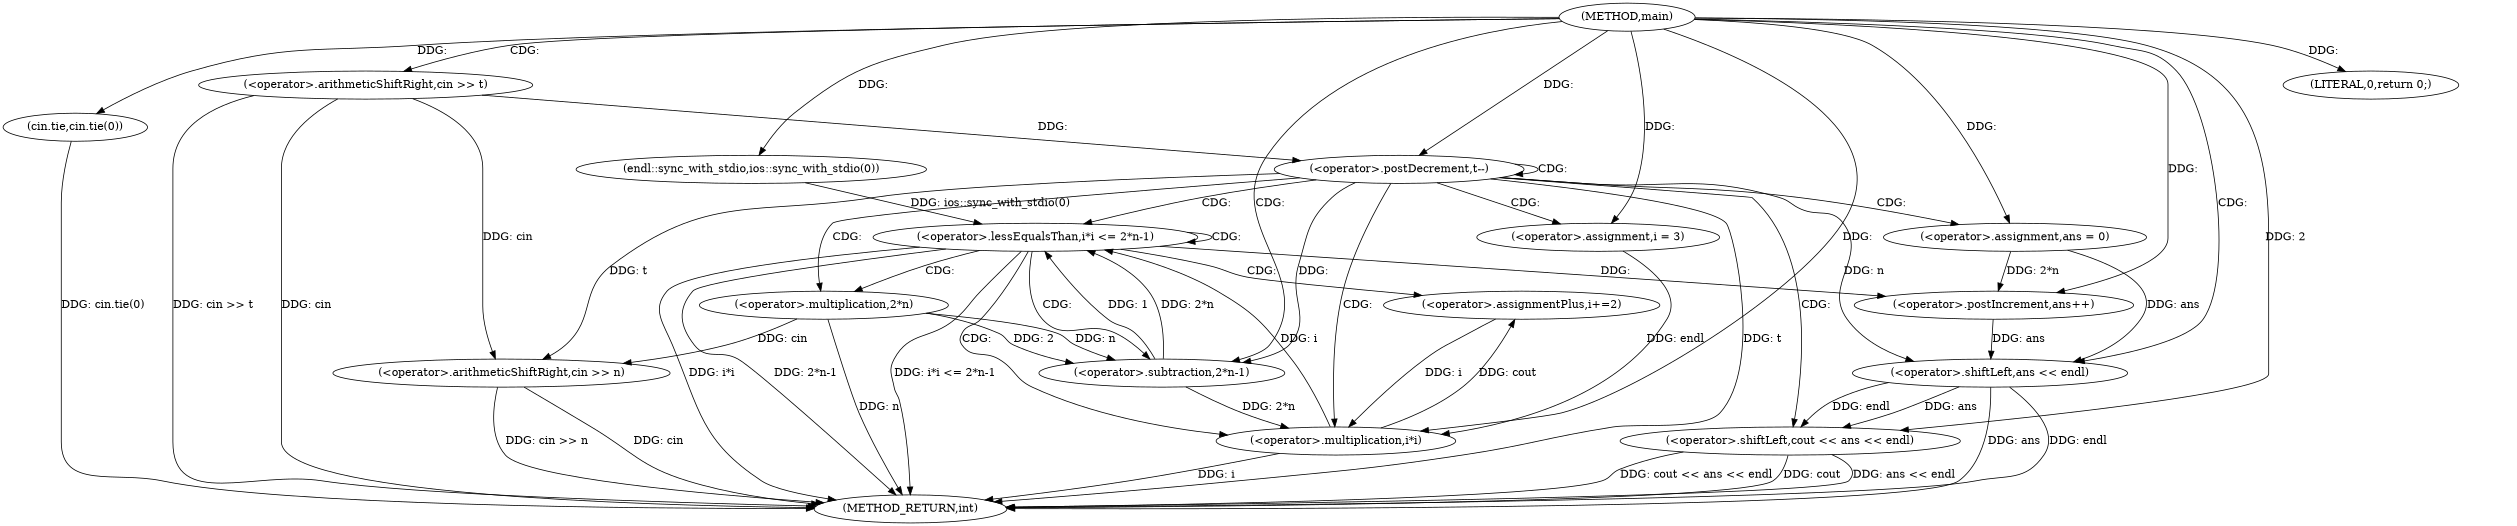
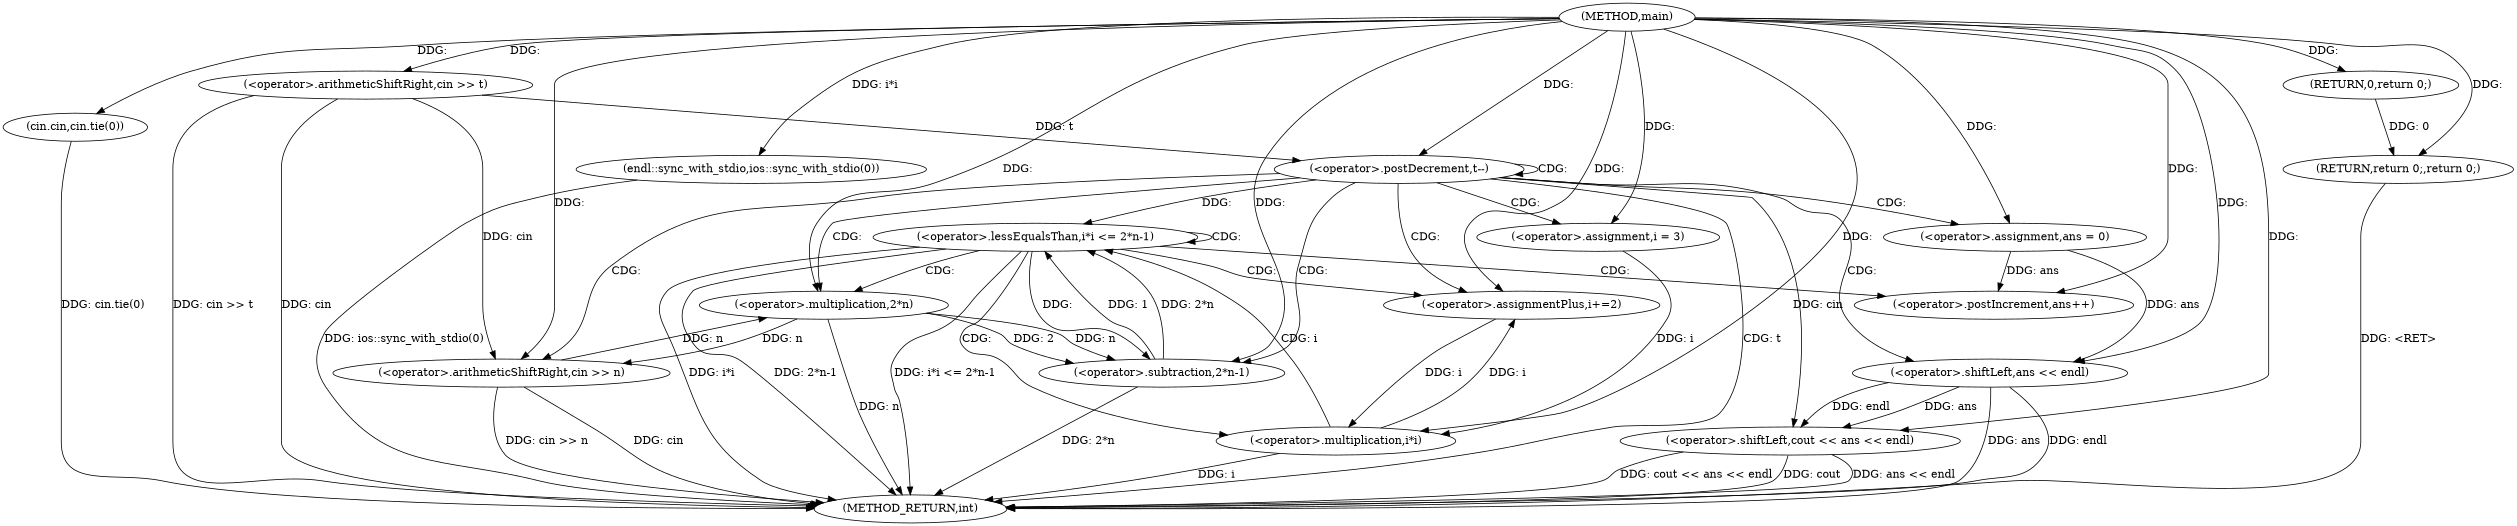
none -> (915, 36)
(527, 51) -> (527, 51)
none -> (1143, 80)
(875, 85) -> (875, 85)
(2371, 85) -> (2371, 85)
(75, 127) -> (75, 127)
(1055, 127) -> (1055, 127)
none -> (2398, 169)
none -> (1567, 198)
(890, 202) -> (358, 424)
(1218, 203) -> (1218, 203)
(1272, 203) -> (1272, 203)
(2235, 203) -> (2235, 203)
(2285, 237) -> (2285, 237)
(628, 271) -> (628, 271)
(1315, 271) -> (1315, 271)
(1617, 271) -> (1617, 271)
(1864, 271) -> (1864, 271)
(2033, 271) -> (2033, 271)
(1342, 296) -> (1409, 248)
(1059, 305) -> (1059, 305)
(1818, 305) -> (1818, 305)
(1992, 335) -> none
(783, 339) -> (783, 339)
(1299, 339) -> (1299, 339)
(1675, 339) -> (1675, 339)
(1762, 339) -> (1762, 339)
none -> (660, 340)
(1508, 373) -> (1508, 373)
(1232, 409) -> (1040, 439)
